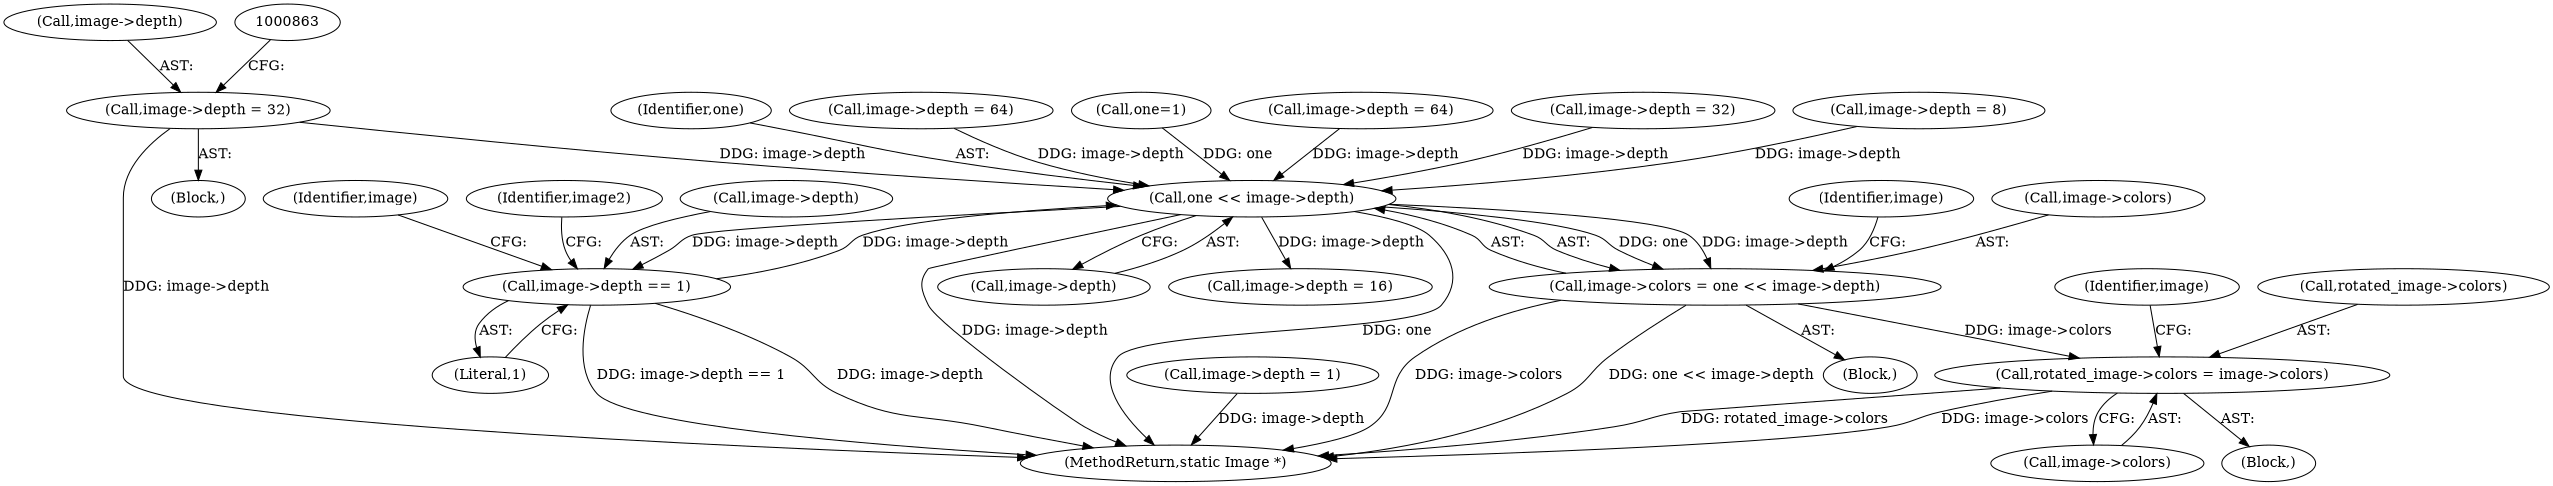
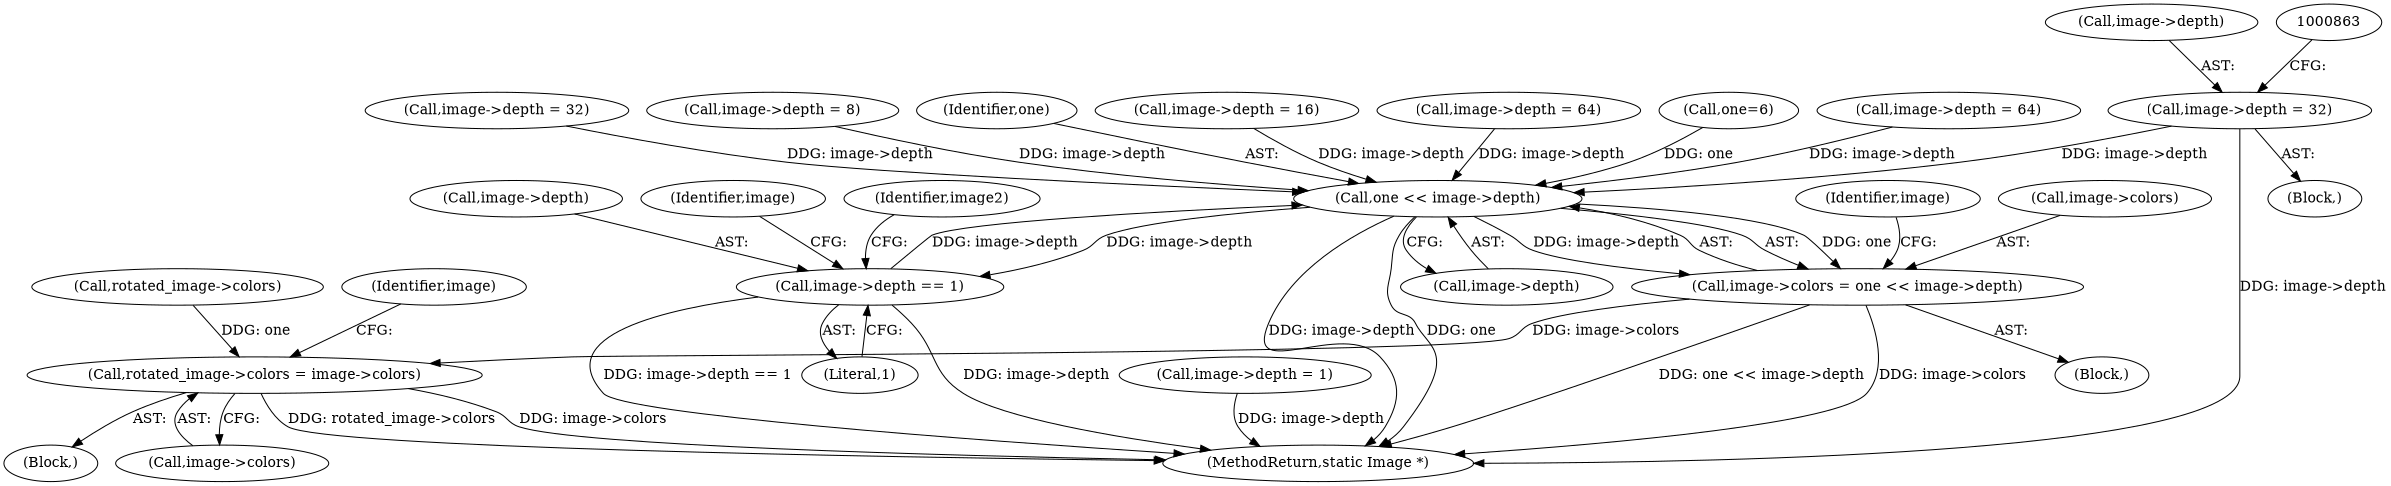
(1141, 111) -> (1729, 111)
(1274, 238) -> (1308, 158)
(2316, 331) -> (256, 331)
